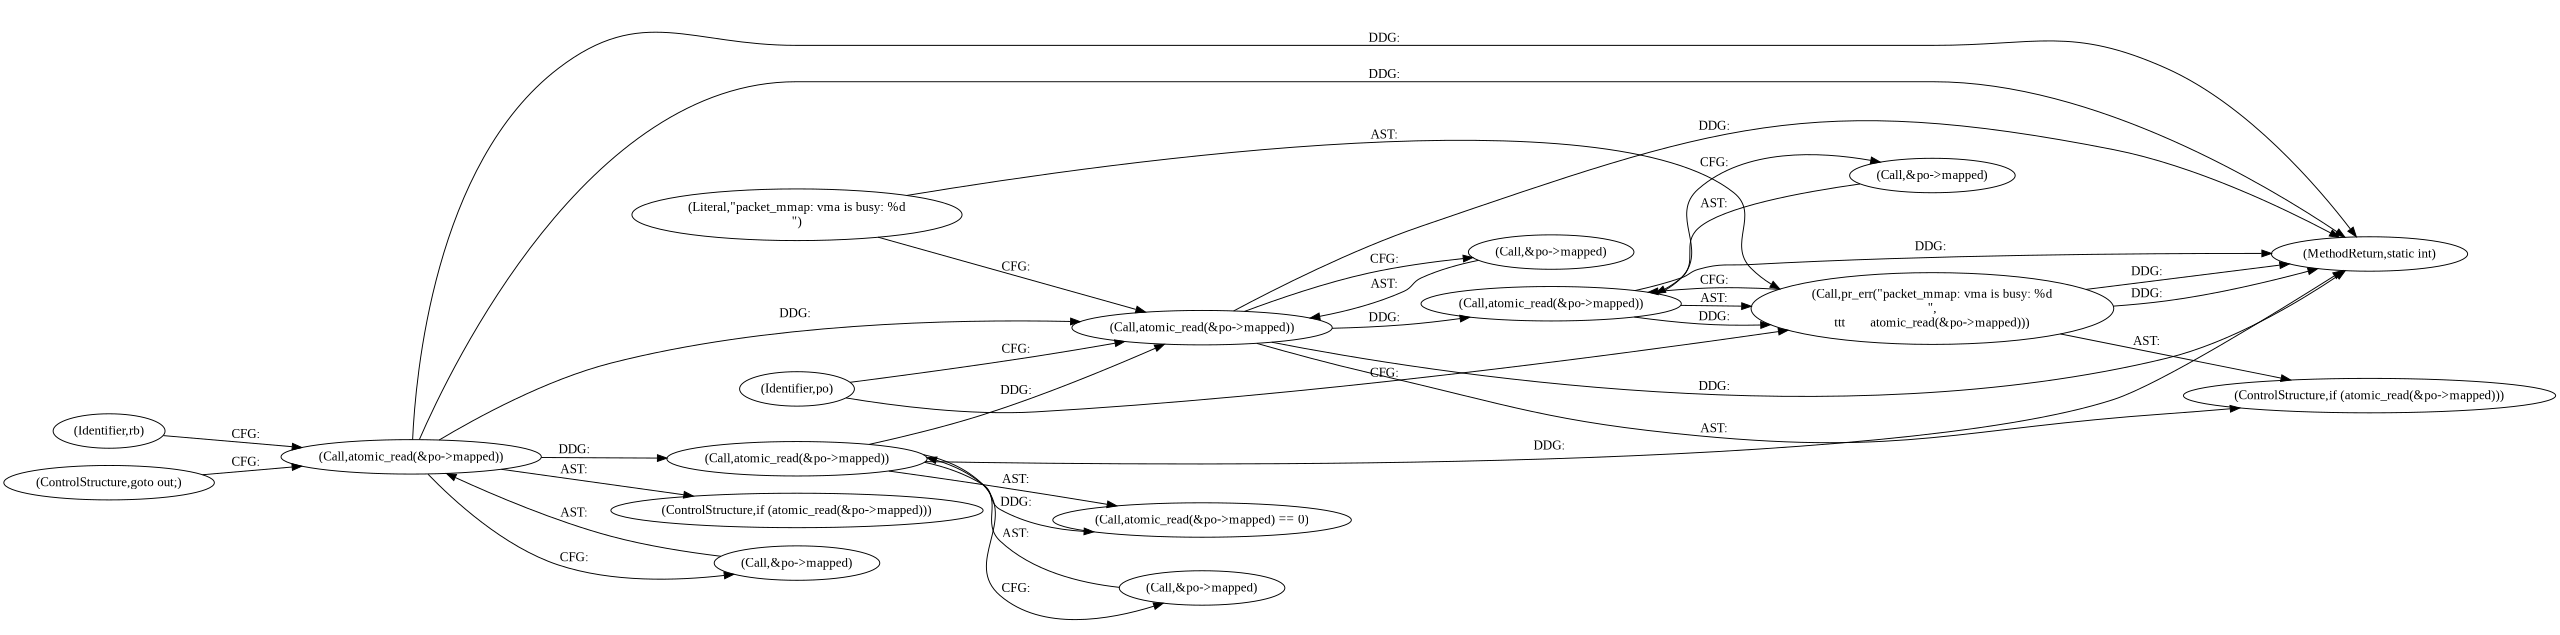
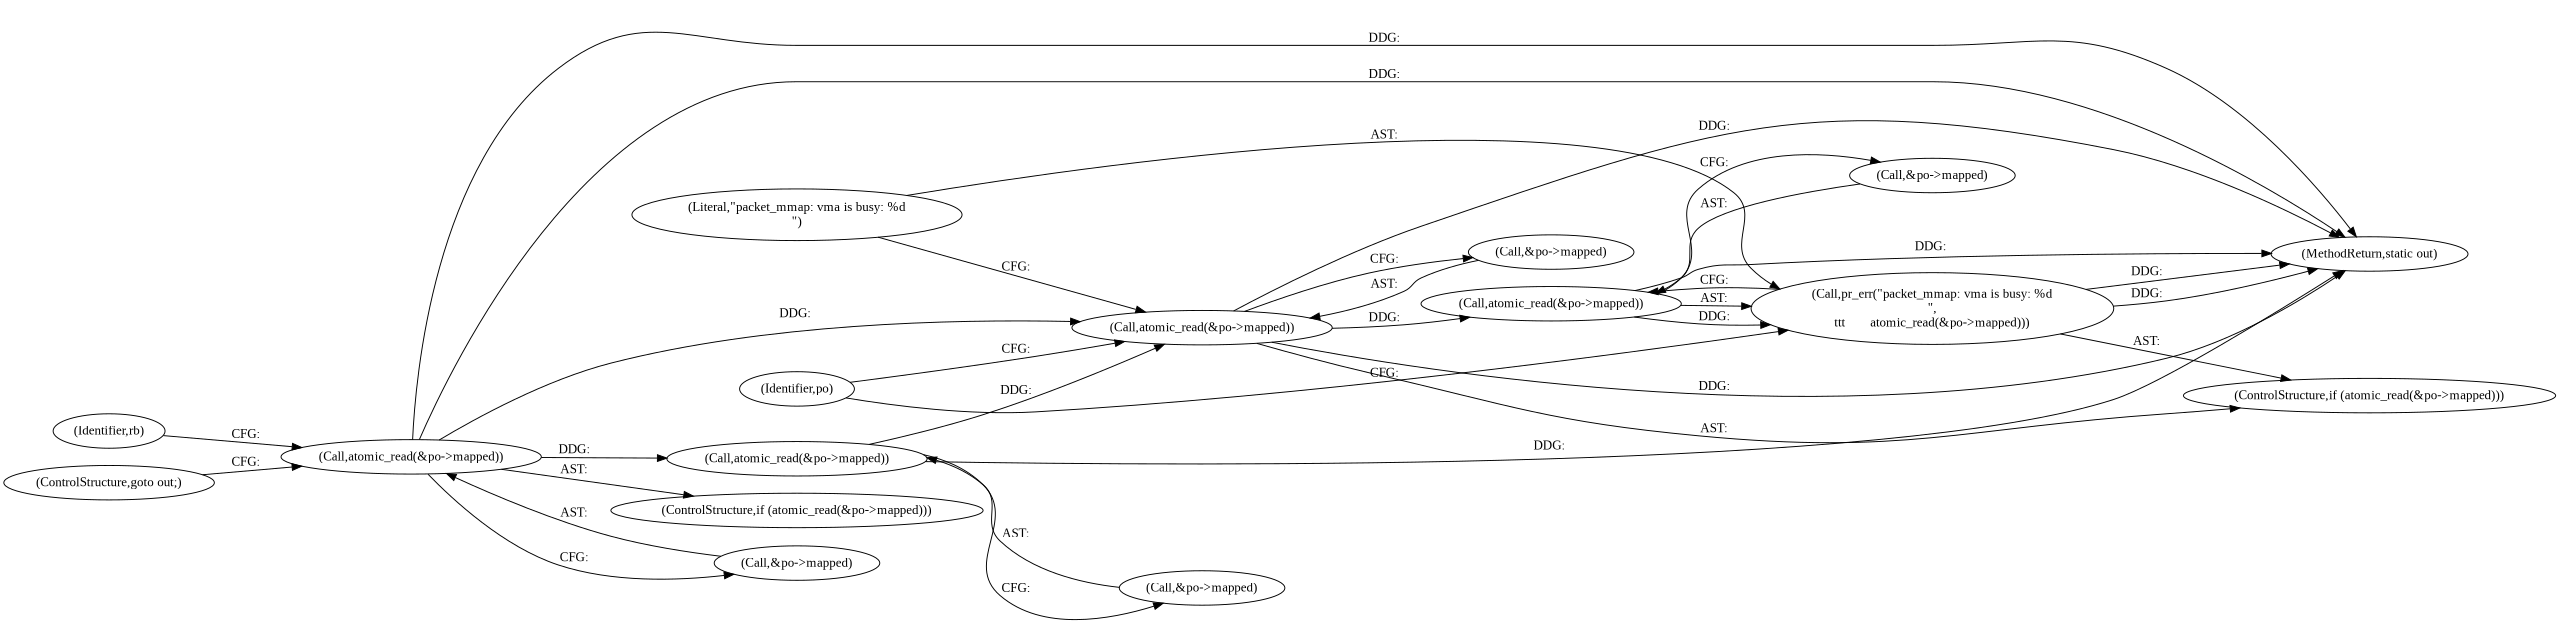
(2370, 254) -> (2370, 254)
(1202, 520) -> none
